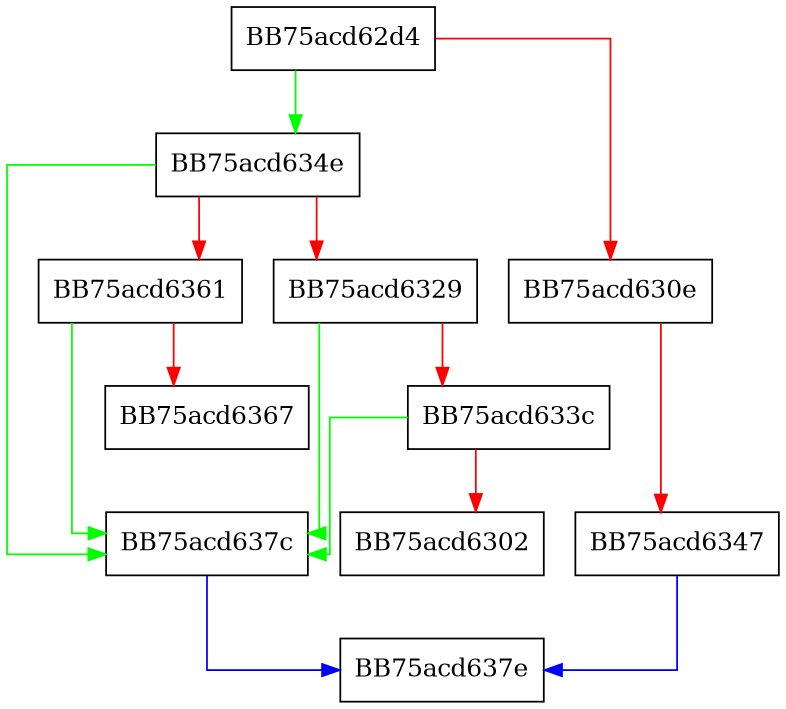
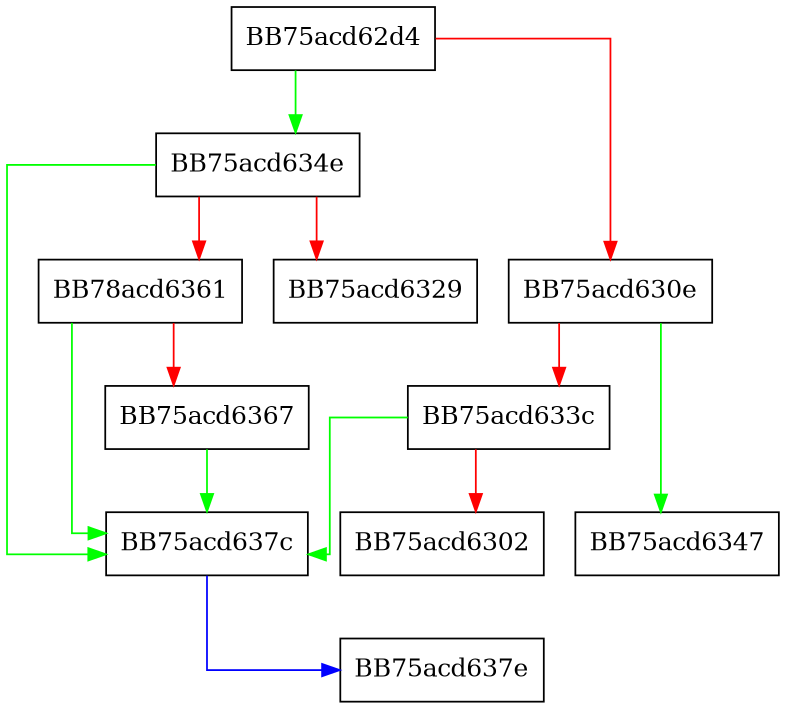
(140, 291) -> (140, 291)
(442, 345) -> (559, 345)
(661, 409) -> (661, 409)
(319, 429) -> (207, 472)
(667, 670) -> none
